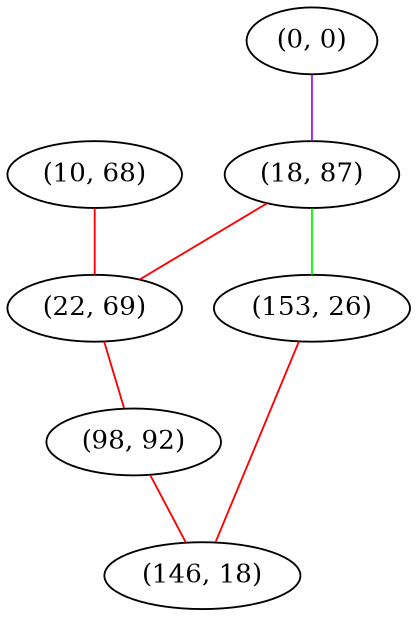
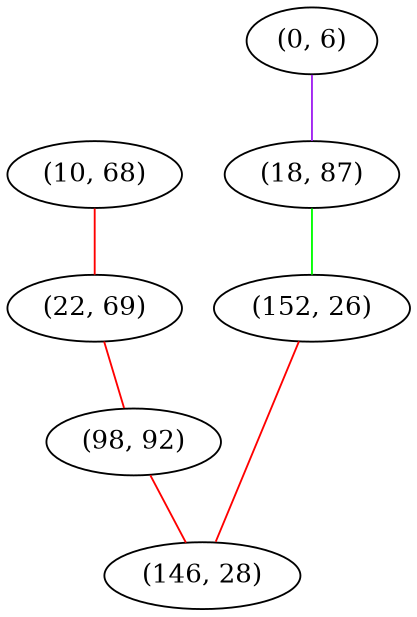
(312, 41) -> (312, 41)
(203, 241) -> none
(312, 308) -> (312, 308)
(202, 576) -> (202, 576)
